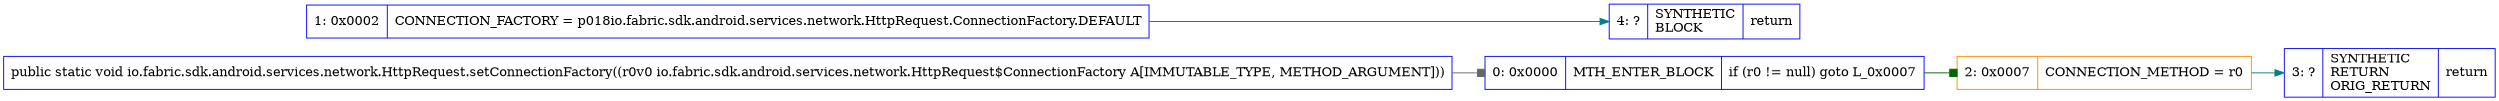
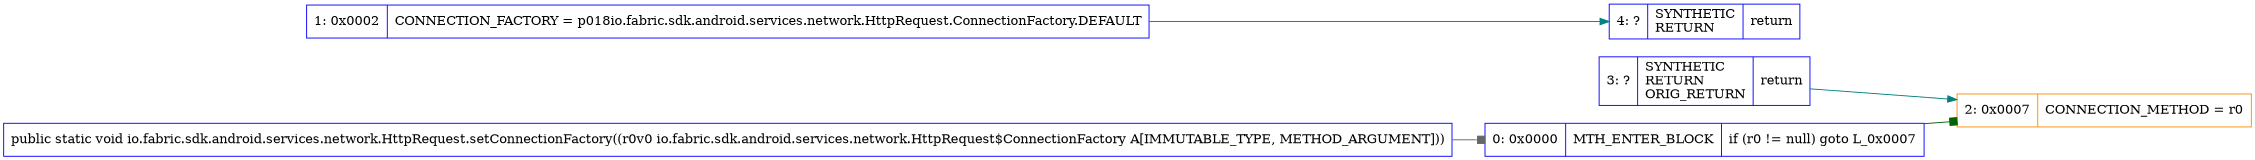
(1679, 28) -> (1685, 28)
(2263, 73) -> (1879, 94)
